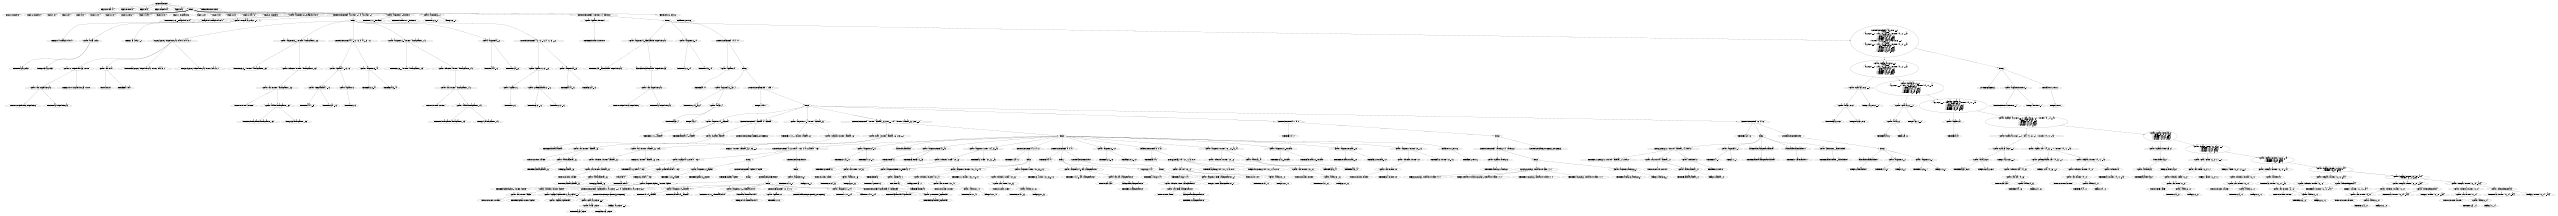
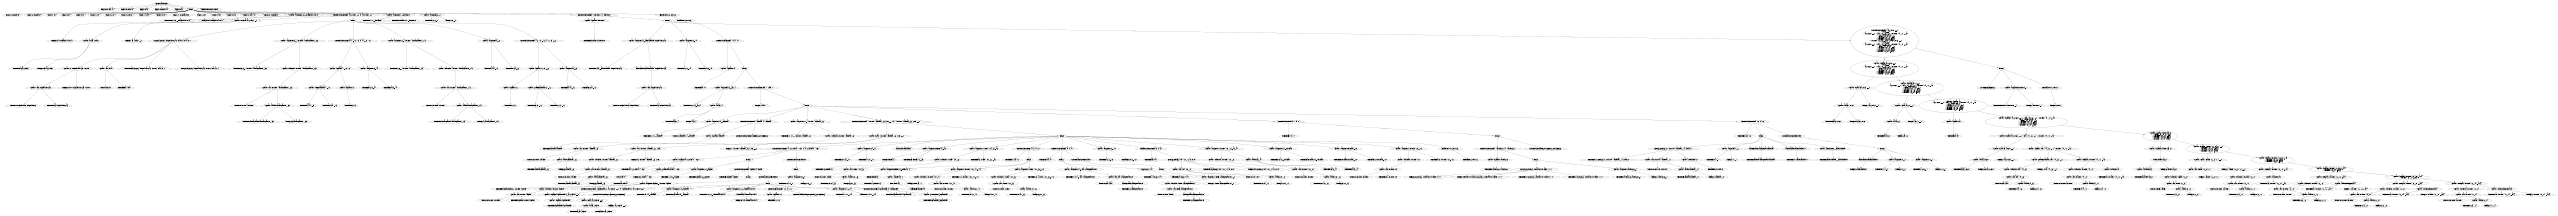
(684, 136) -> (684, 136)
none -> (560, 206)
